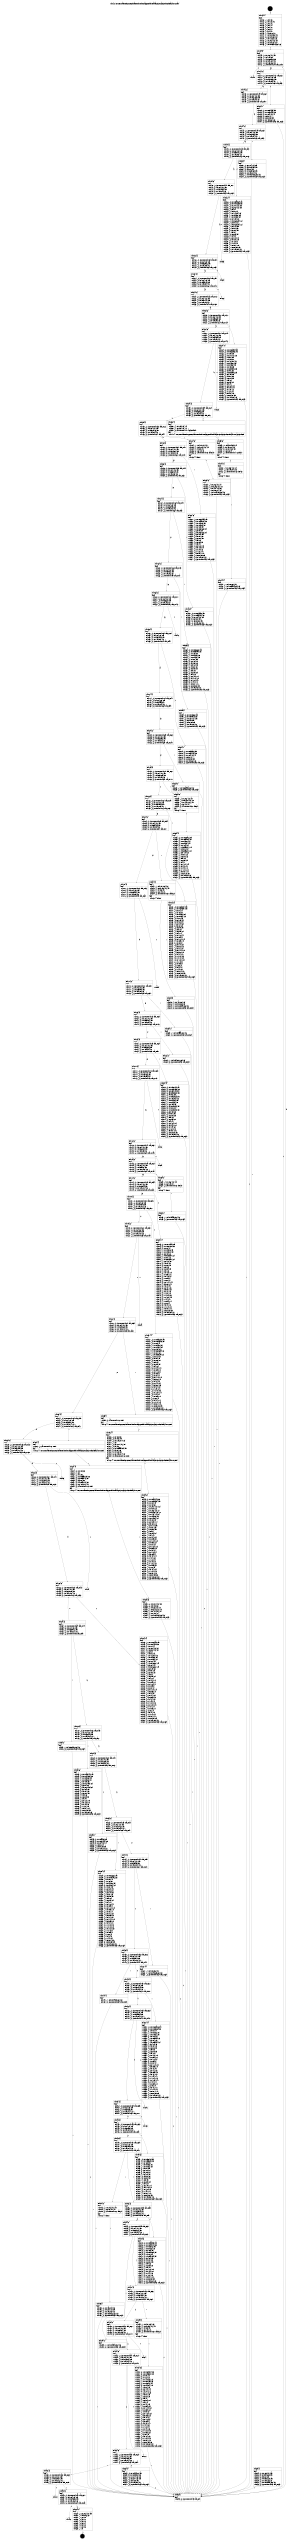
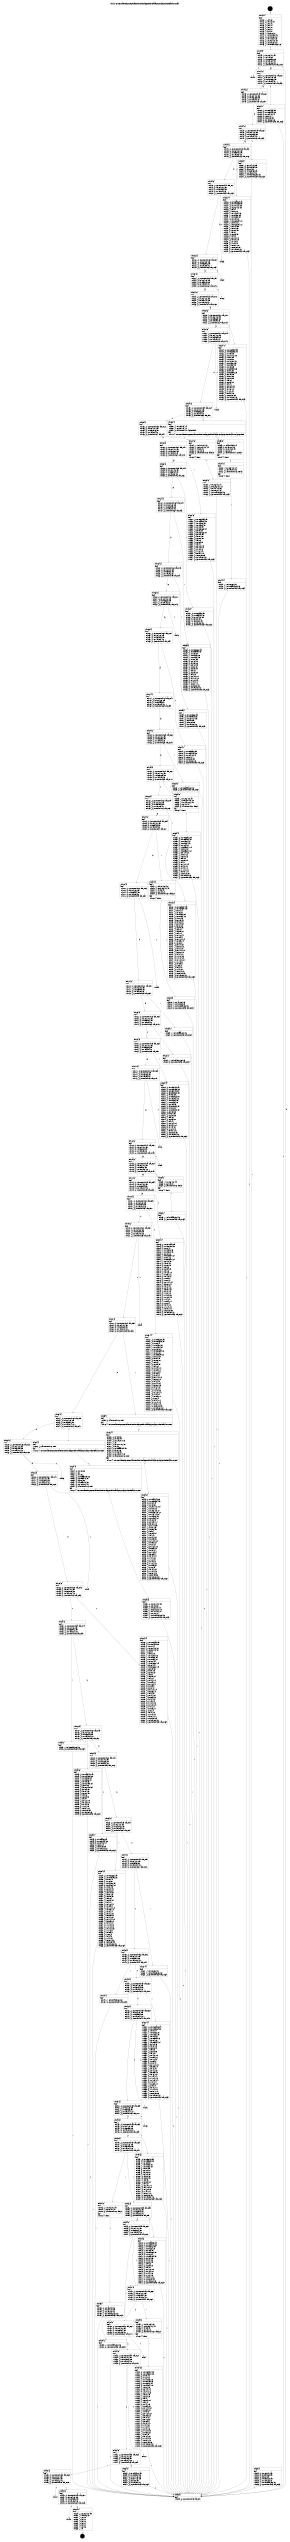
(68, 1609) -> (71, 1608)
